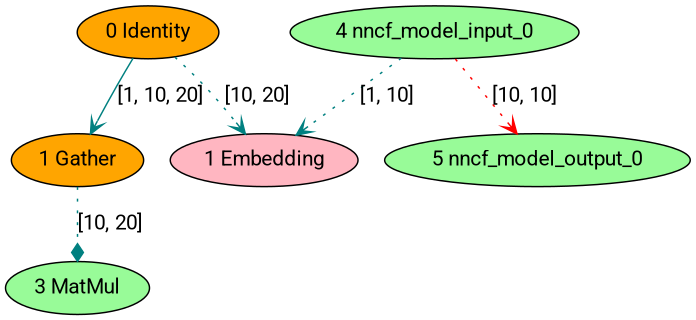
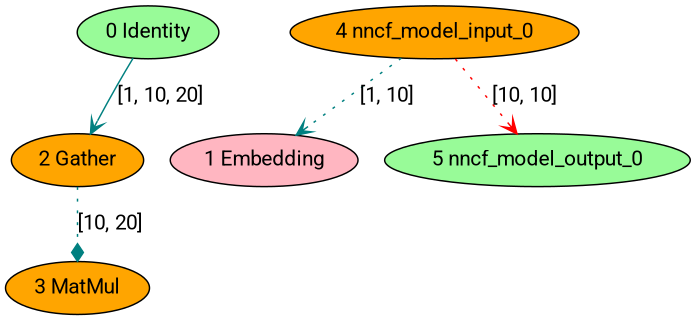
(148, 32) -> (148, 32)
(435, 32) -> (435, 32)
(207, 89) -> none
(78, 160) -> (78, 160)
(78, 288) -> (78, 288)
